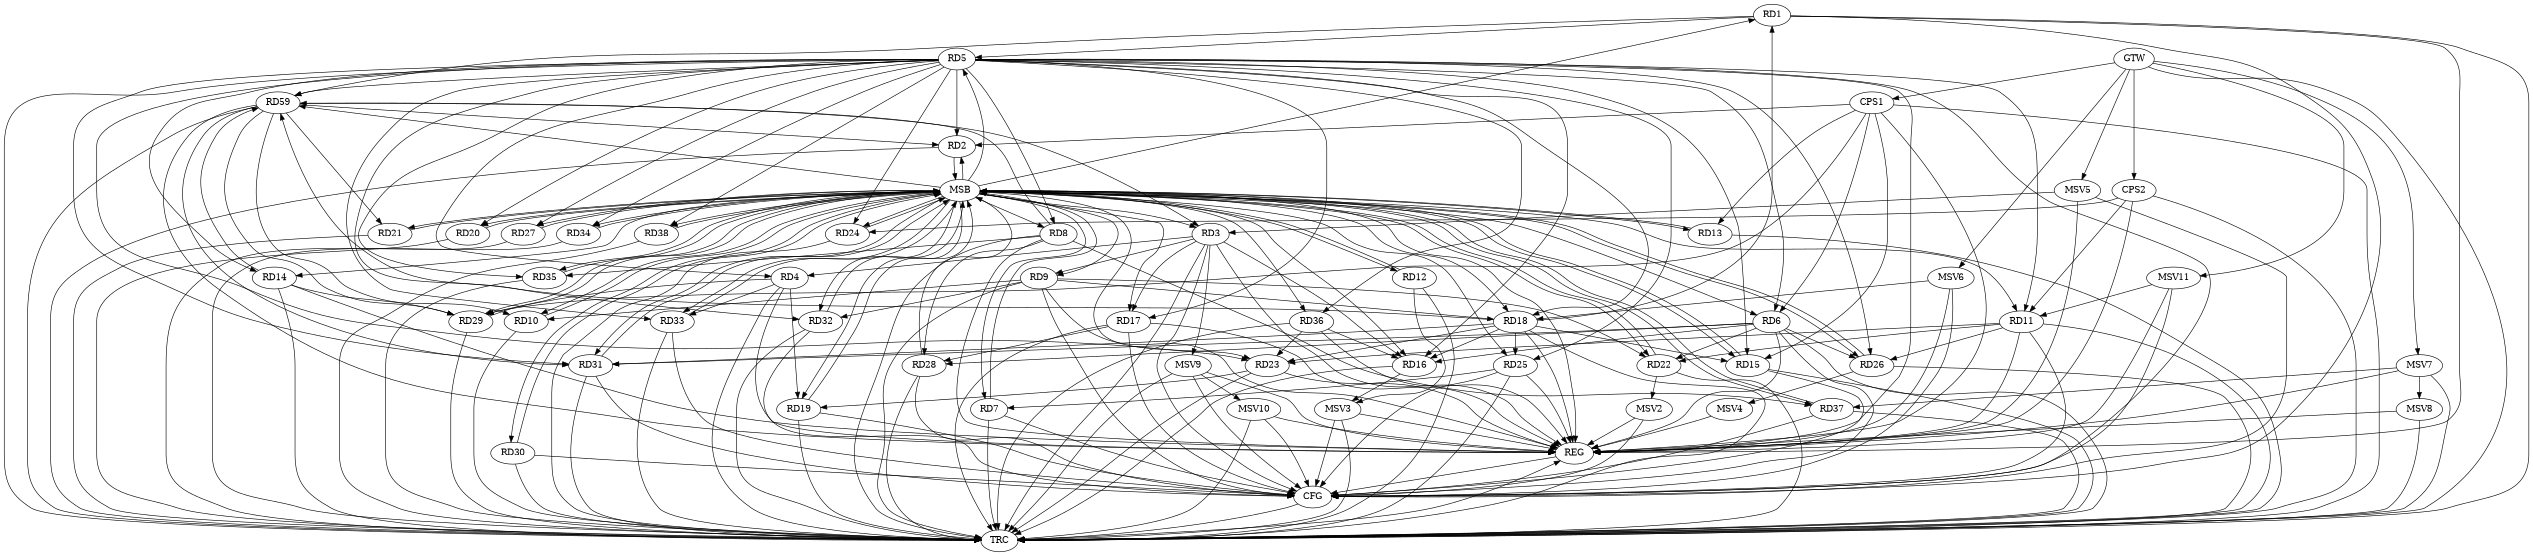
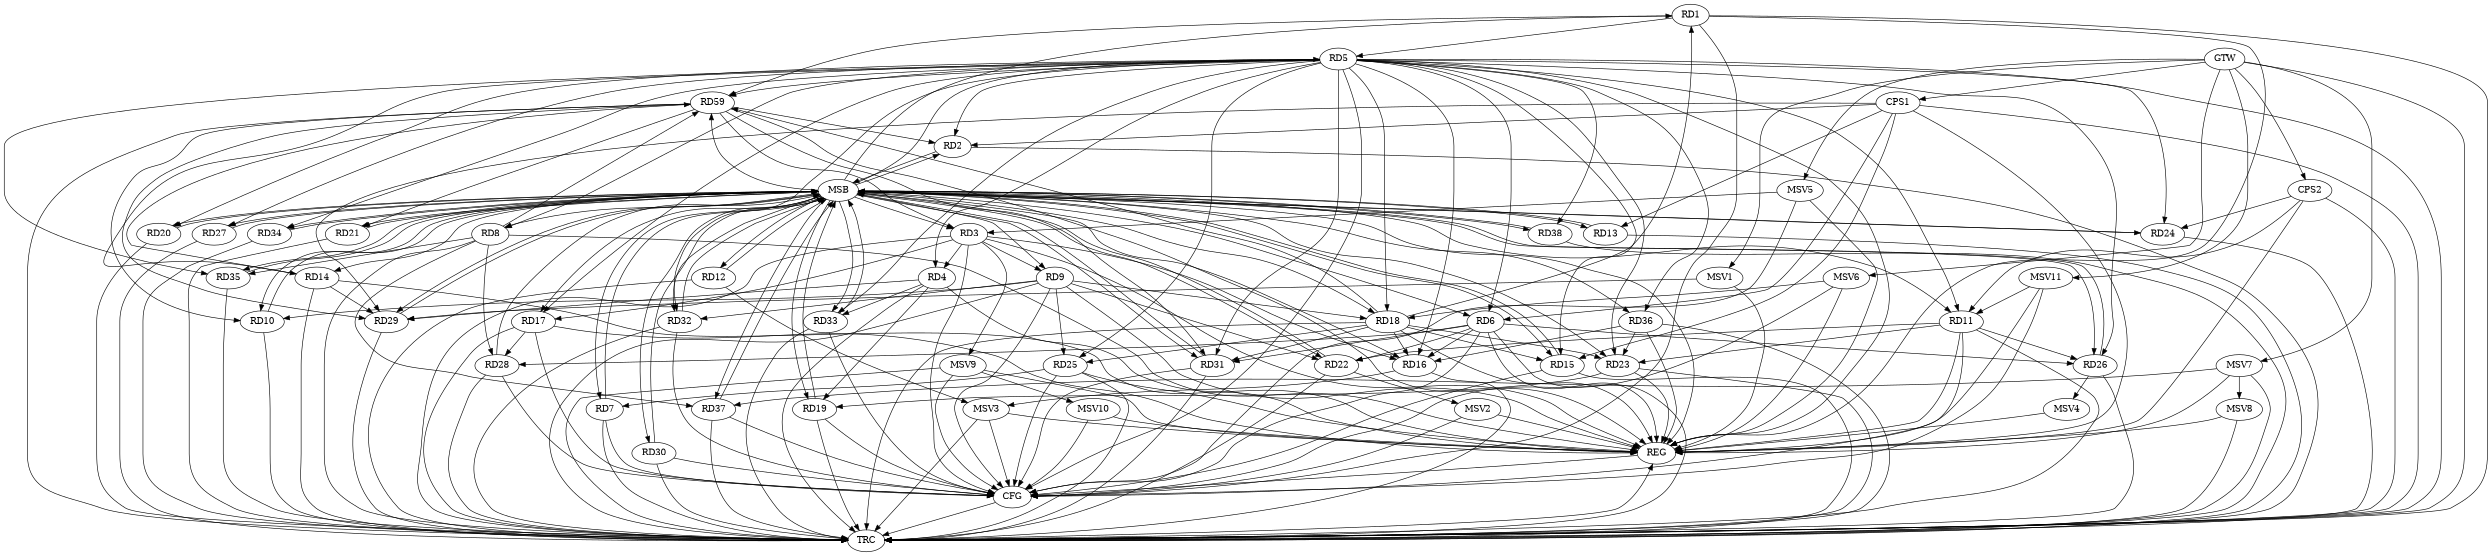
(1268, 213) -> (1060, 319)
none -> (1720, 278)
(1162, 520) -> none
